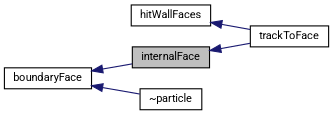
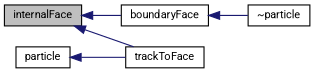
(171, 15) -> (43, 57)
(117, 66) -> (107, 15)
